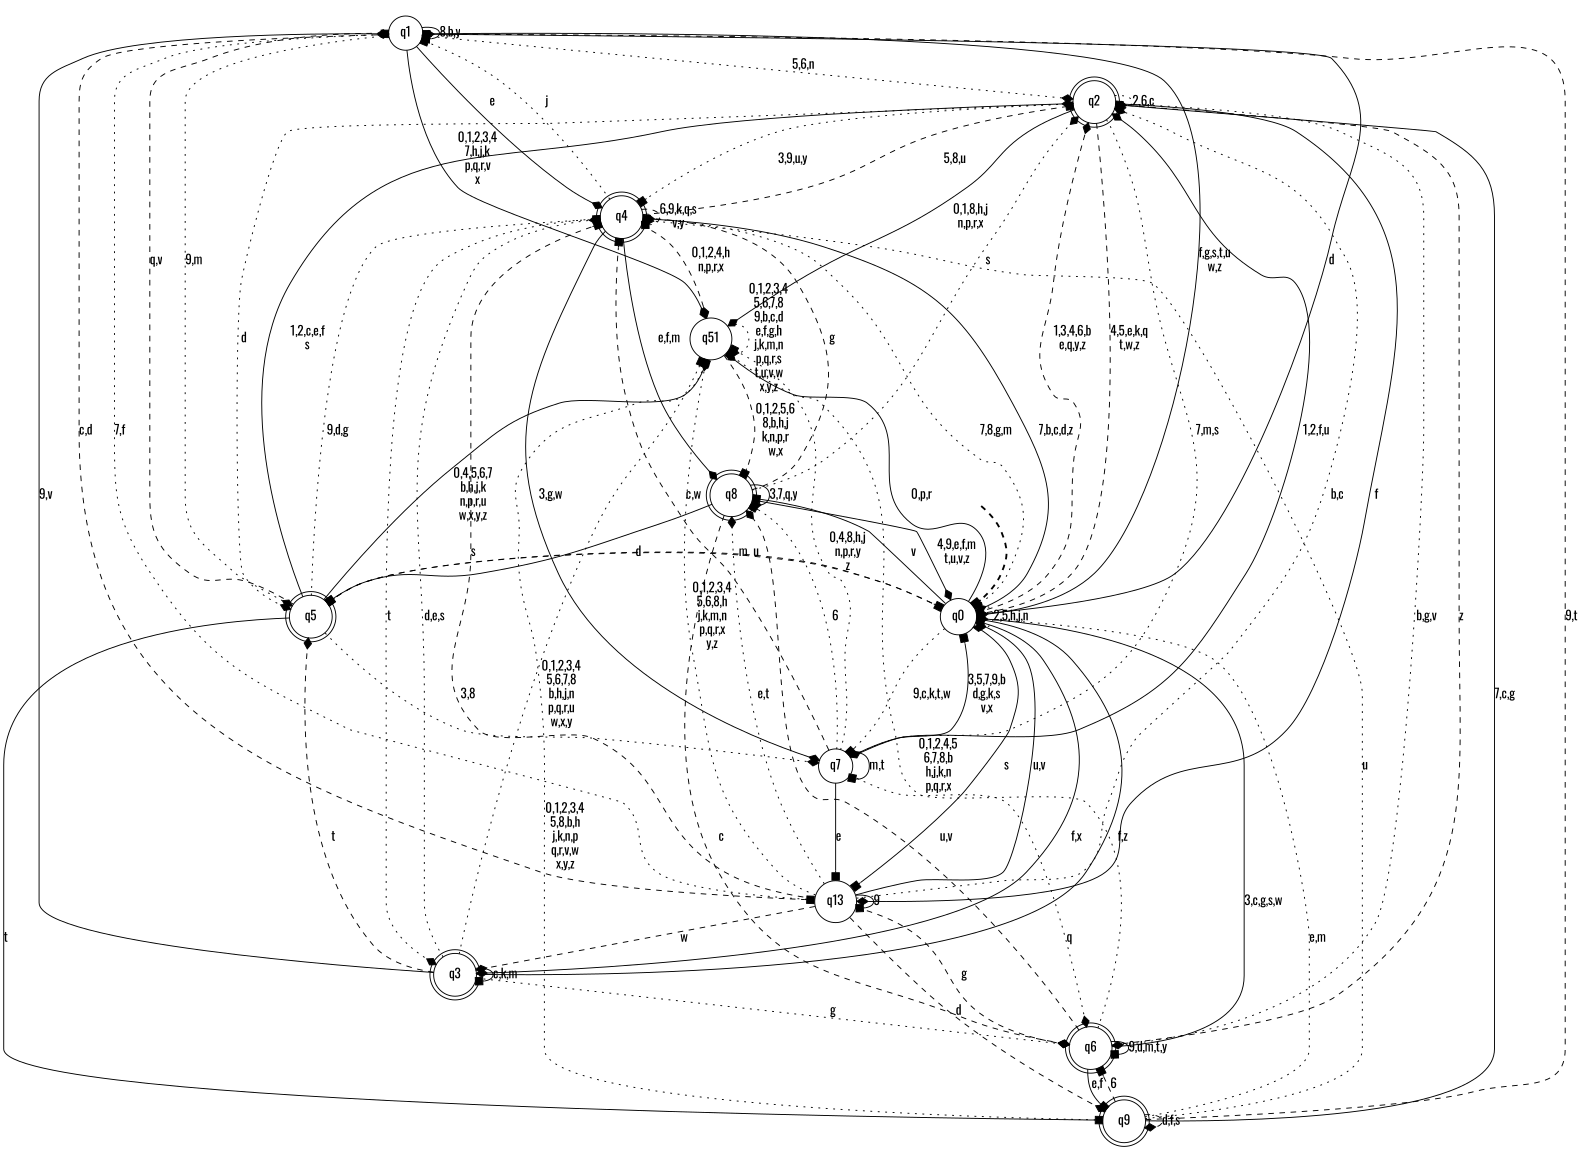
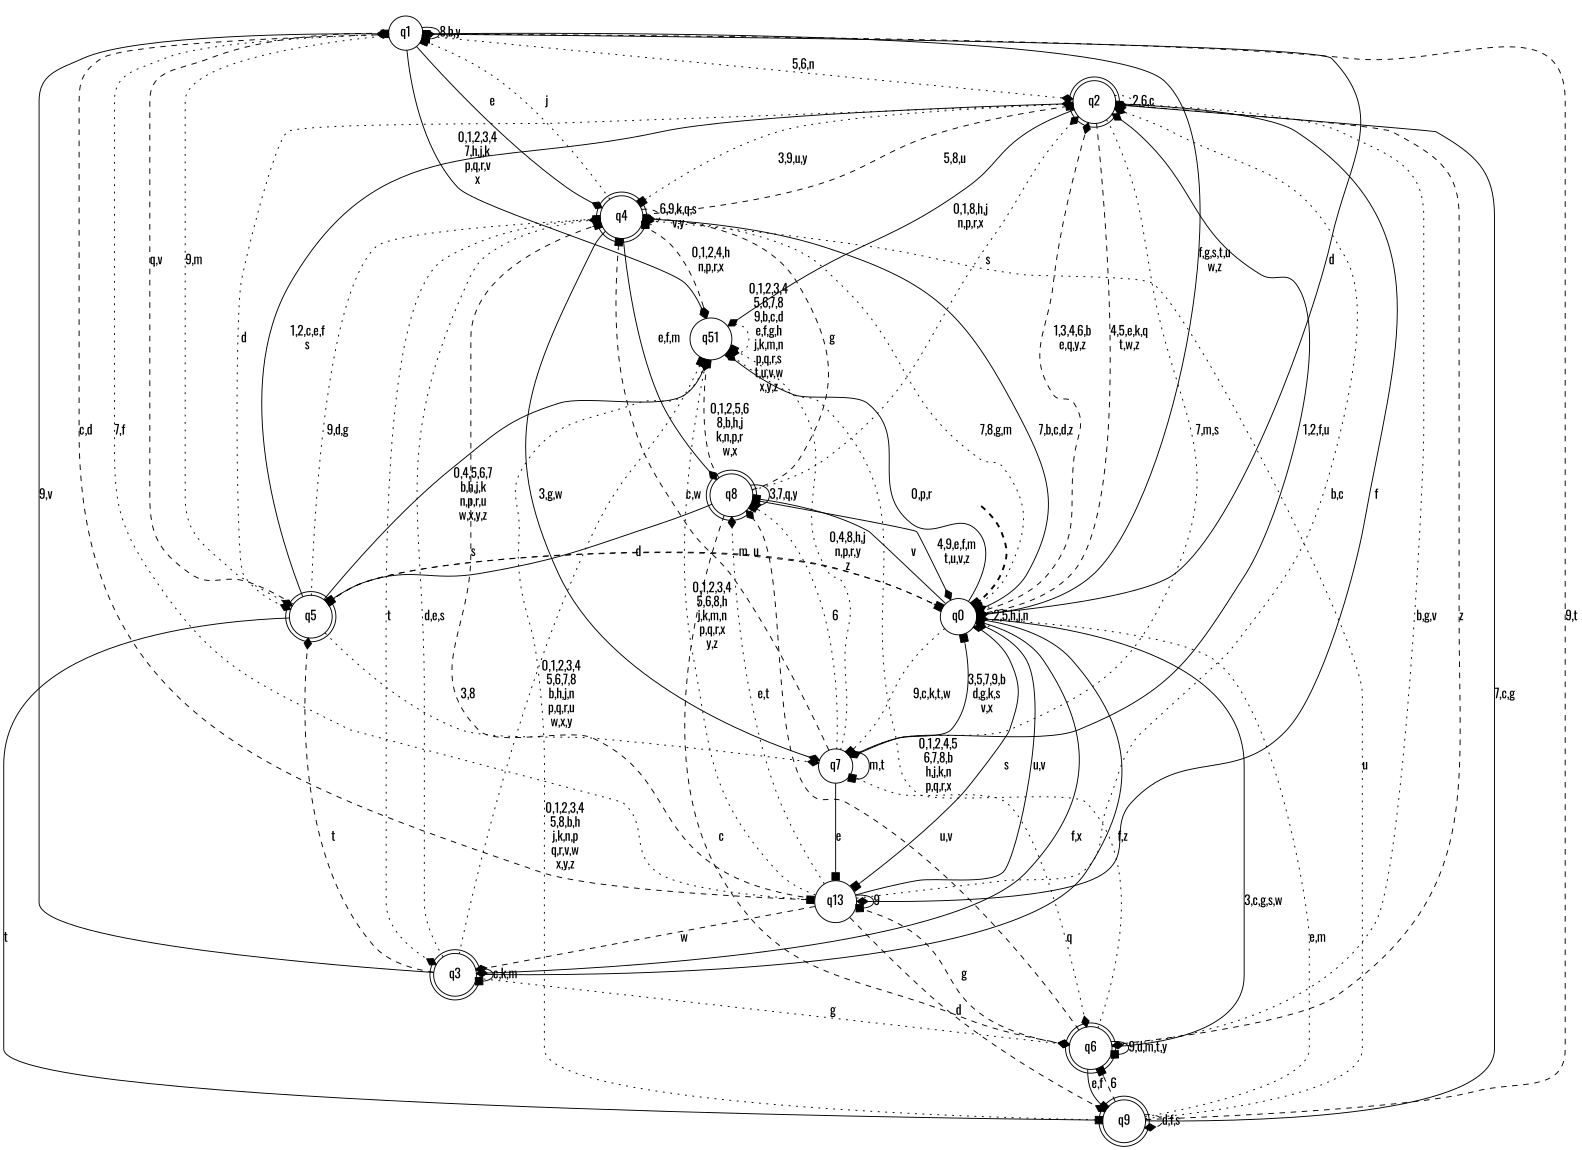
(752, 409) -> (705, 425)
